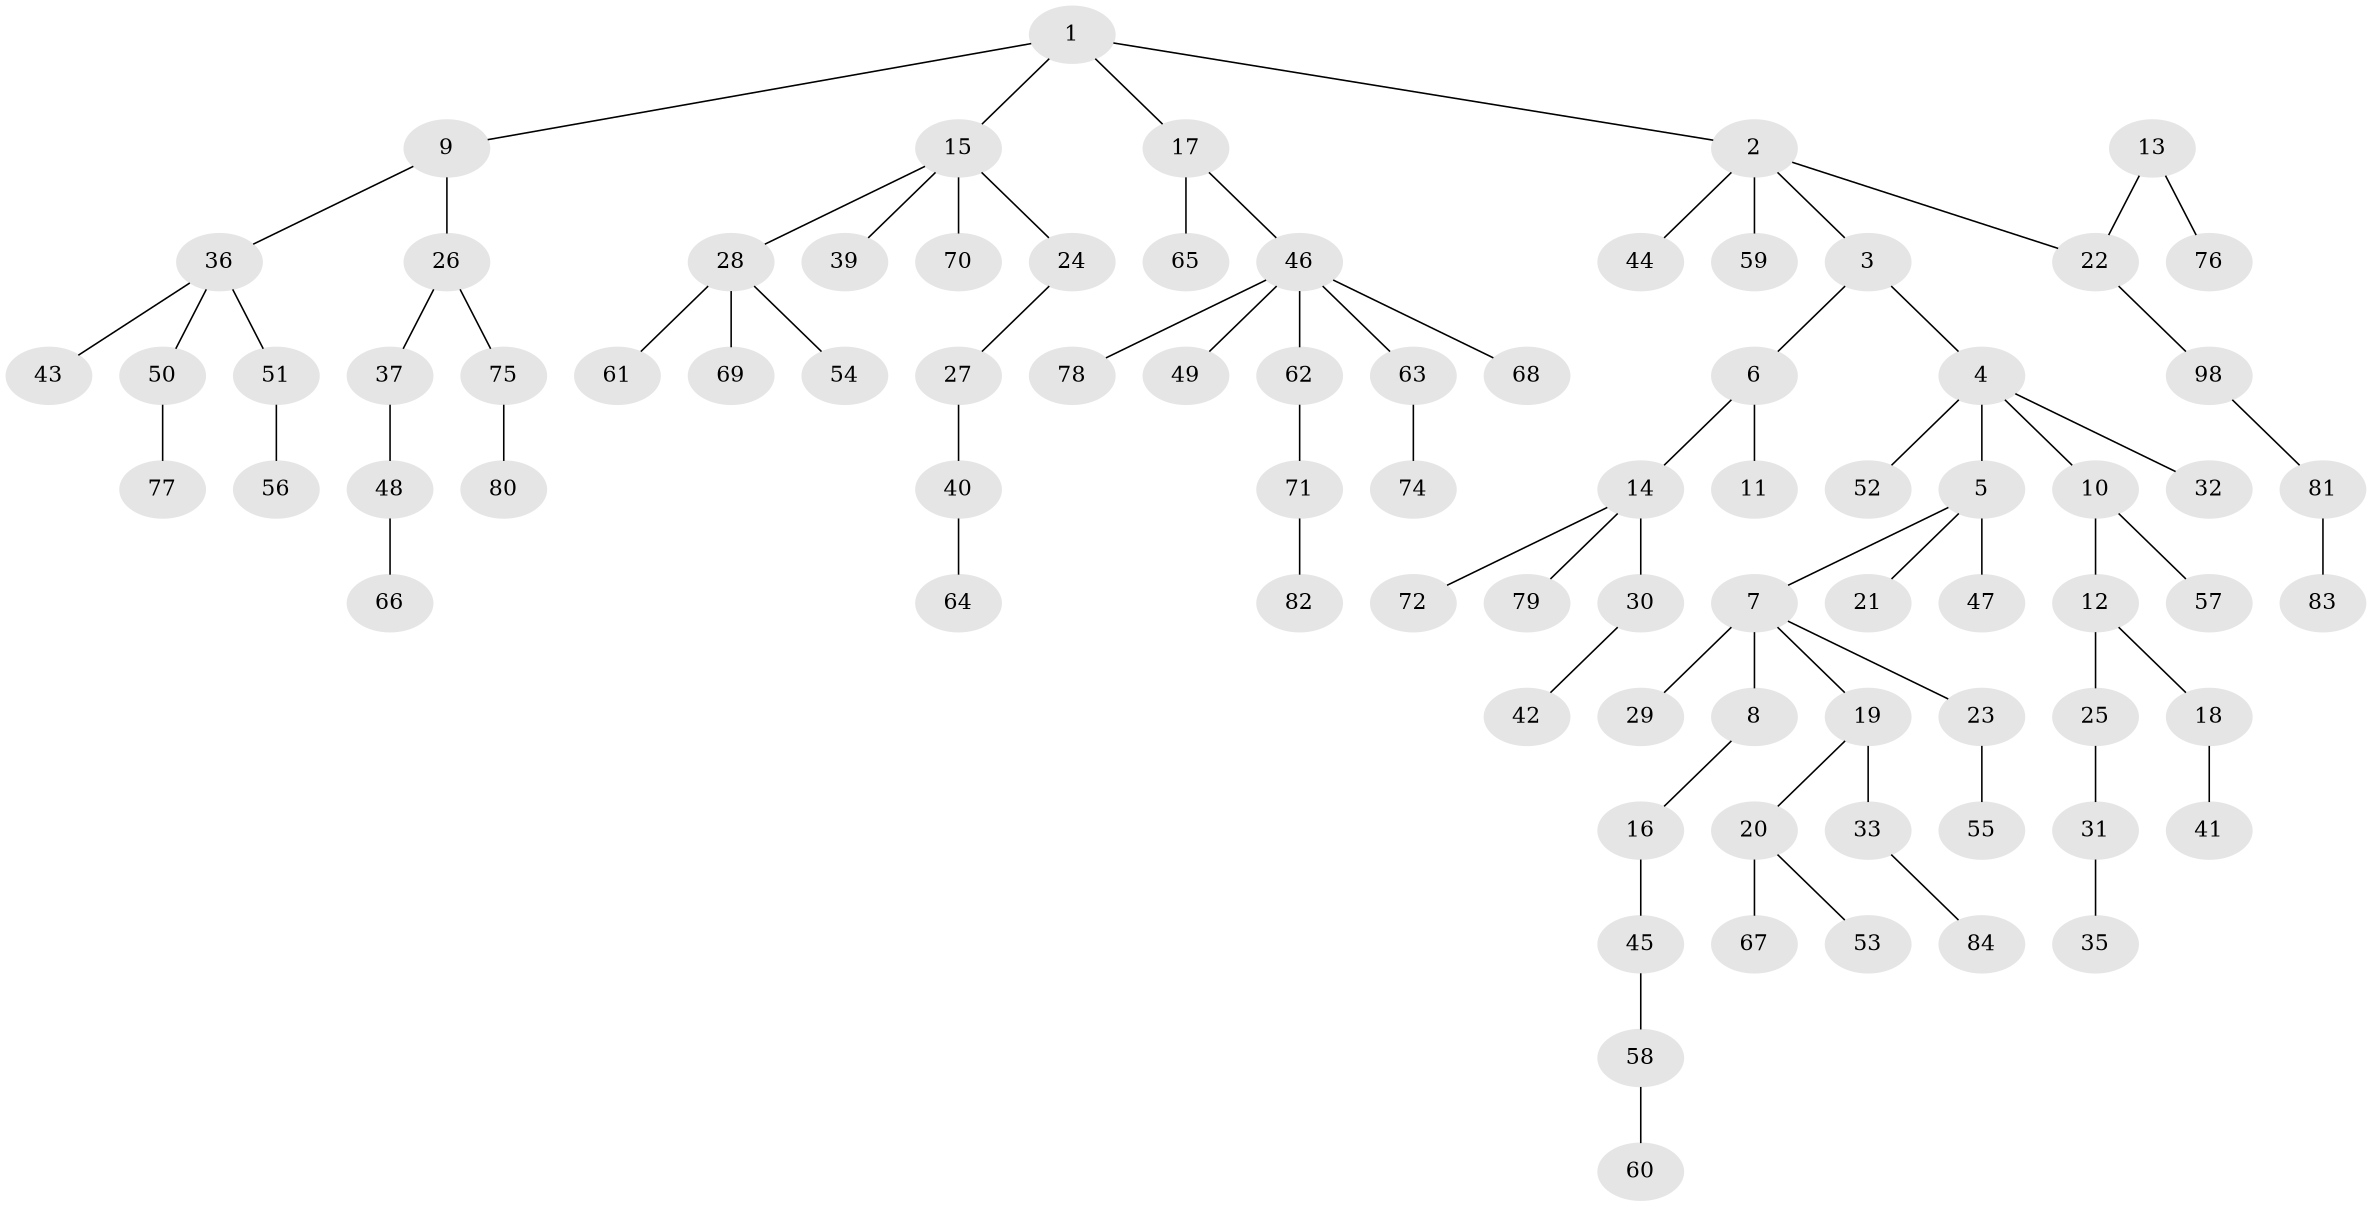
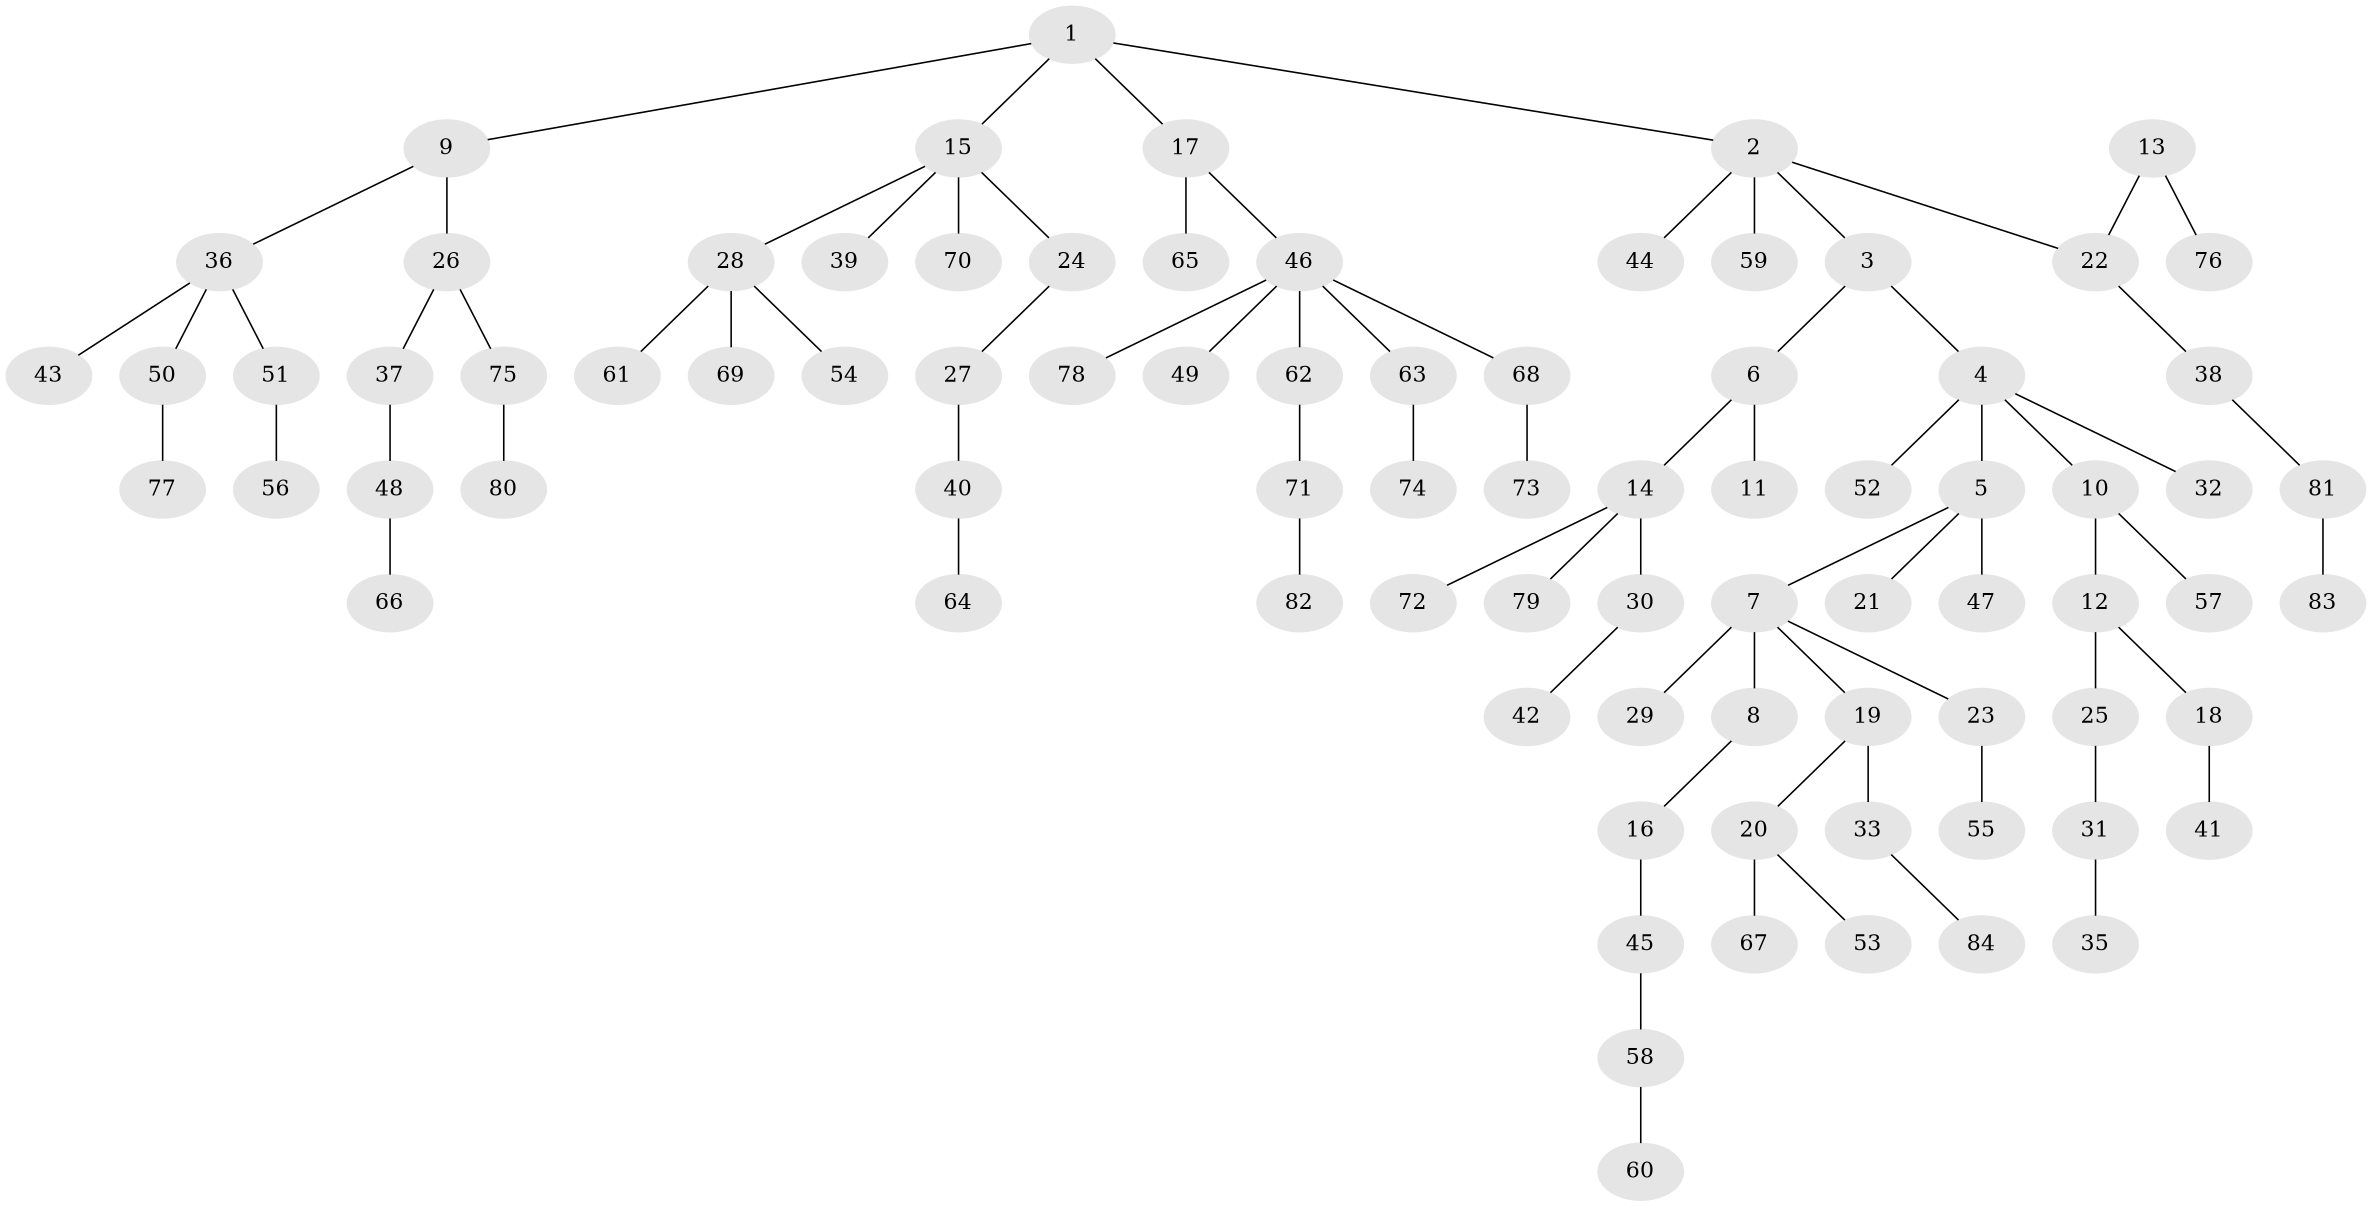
(2209, 376) -> (2209, 376)
none -> (1527, 490)
